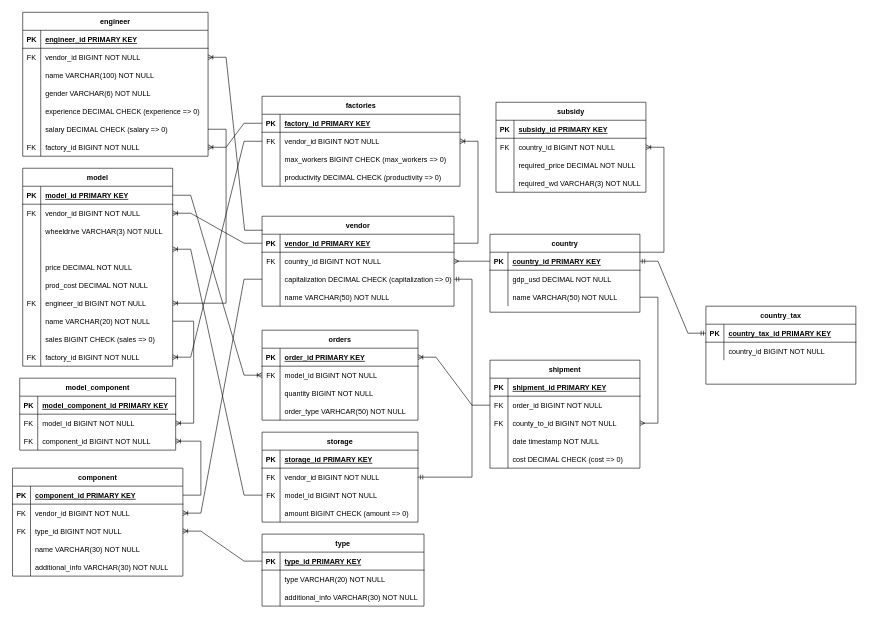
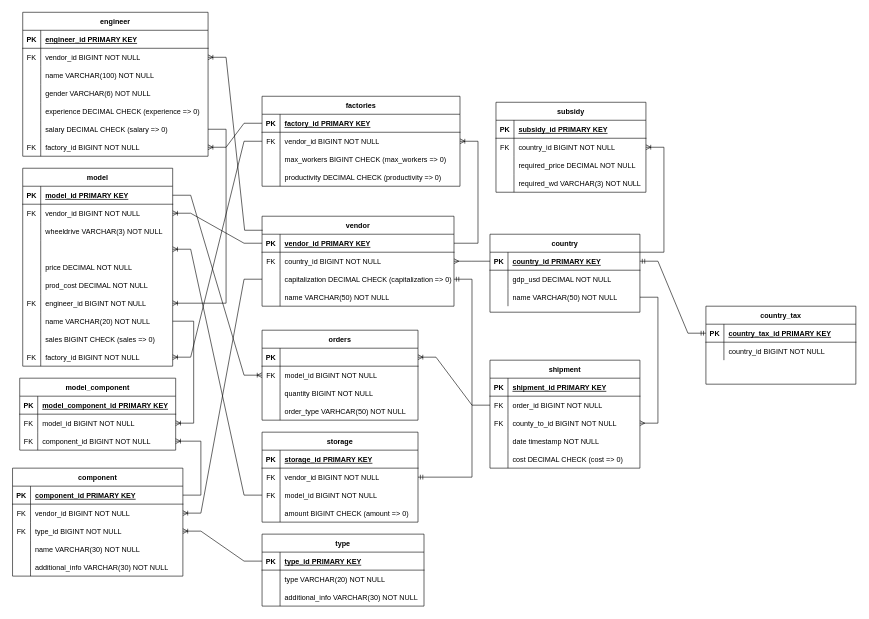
(349, 357) -> none
